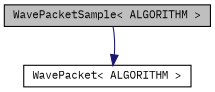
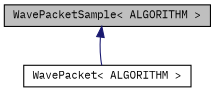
(115, 41) -> (100, 51)
